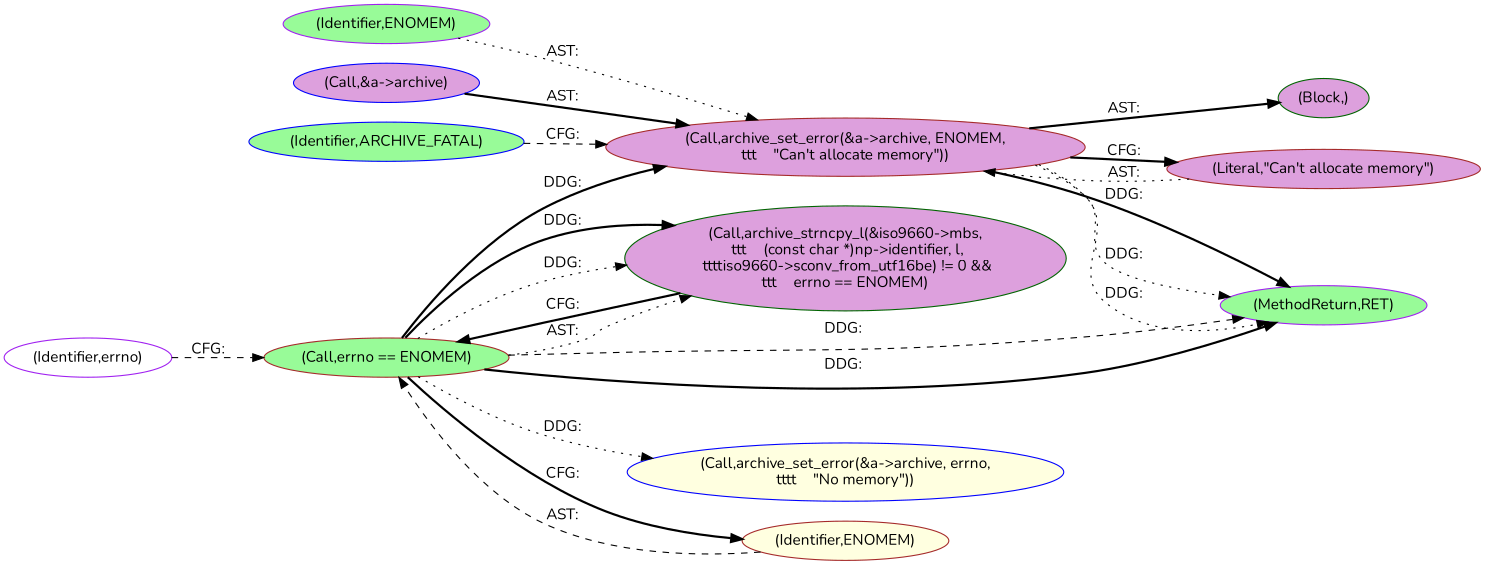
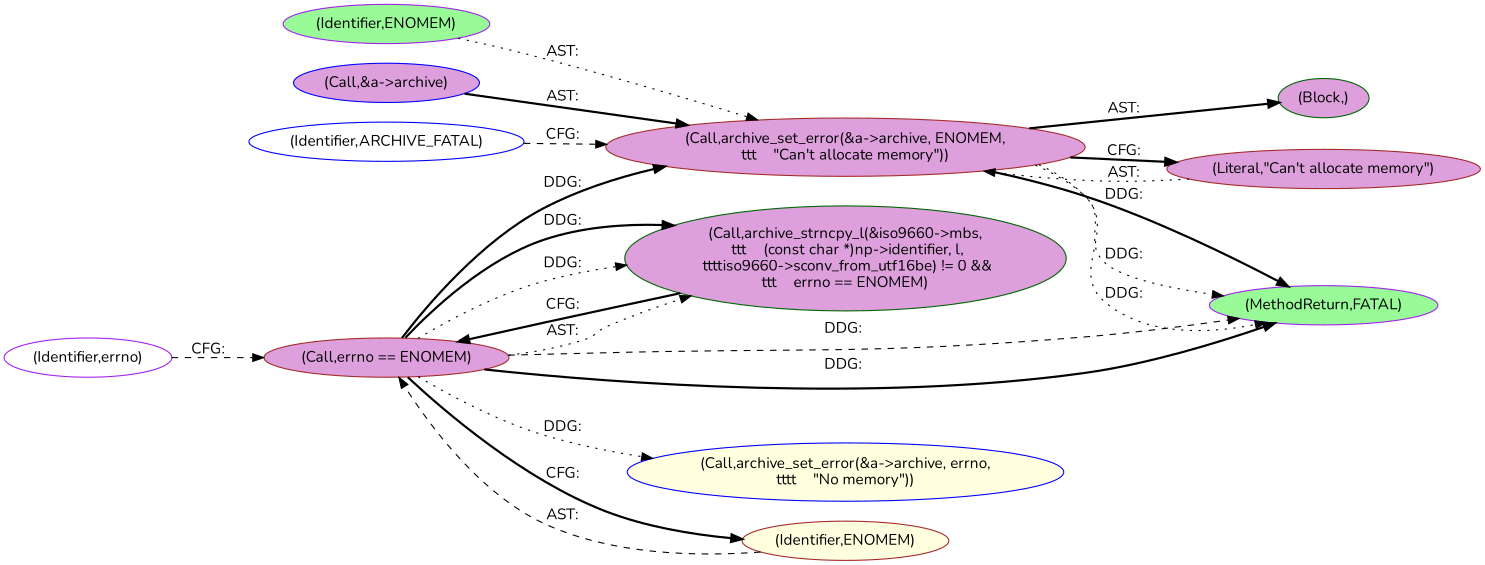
(386, 142) -> (386, 142)
(1324, 305) -> (1324, 305)
(386, 358) -> (386, 358)
